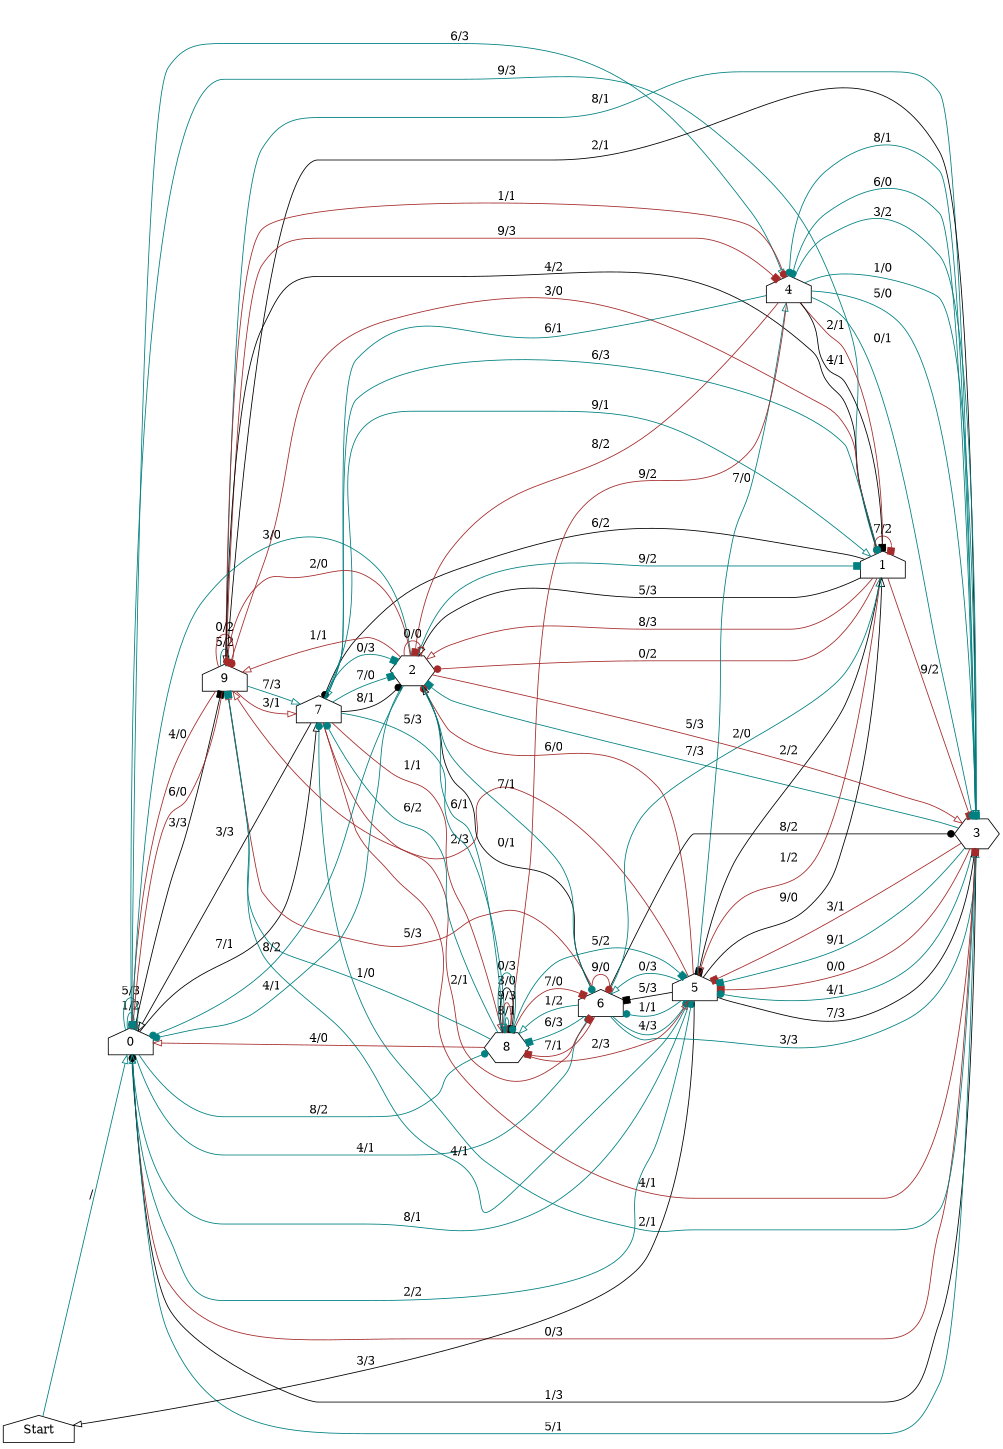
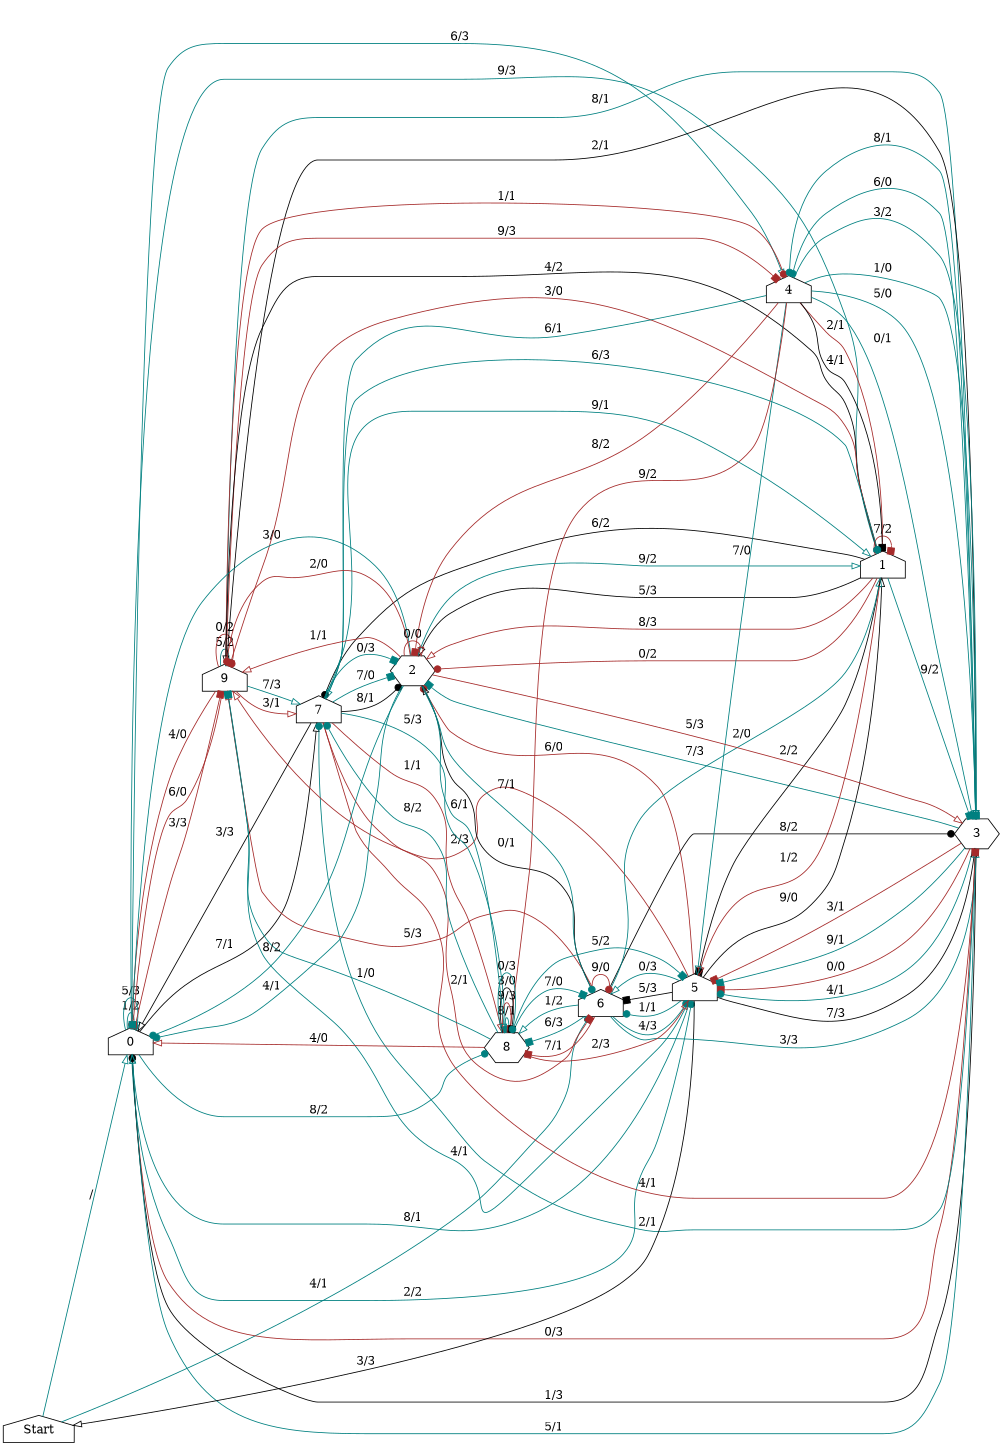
(614, 564) -> (614, 564)
(721, 640) -> (742, 618)
(928, 694) -> (928, 694)
(413, 808) -> (413, 808)
(176, 864) -> (176, 864)
(537, 997) -> (537, 997)
(366, 1155) -> (371, 1273)
